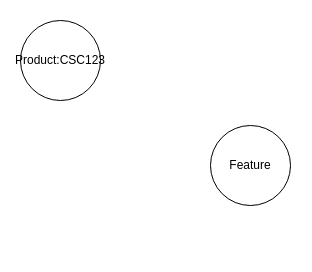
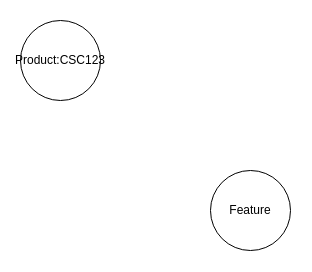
(251, 166) -> (251, 211)
